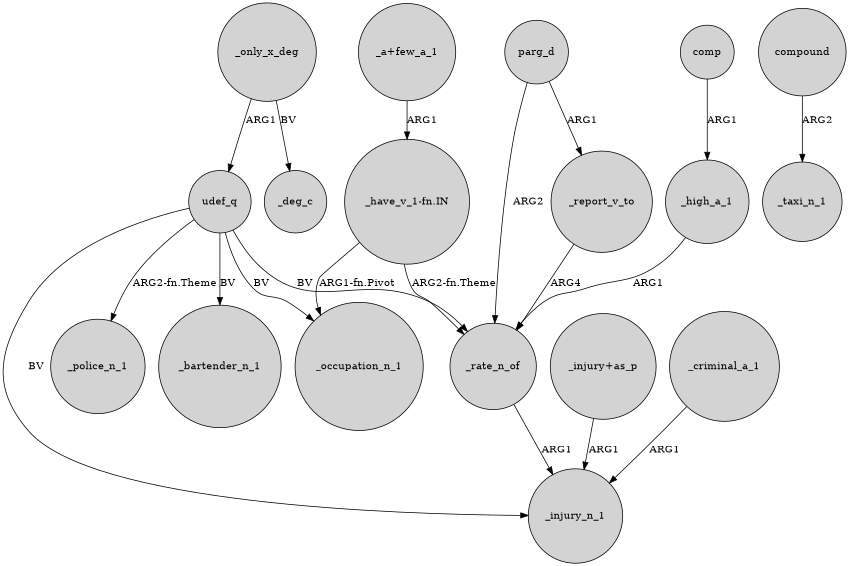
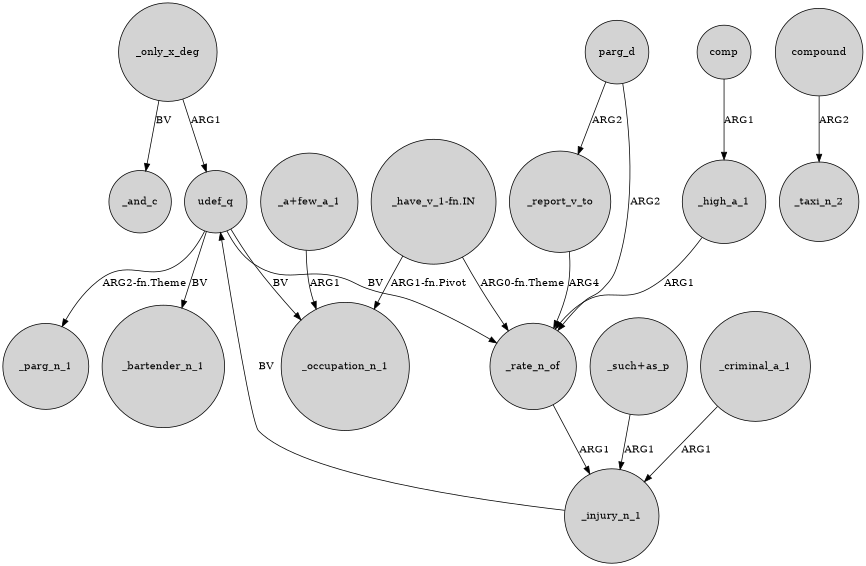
(407, 116) -> (308, 279)
(583, 120) -> (608, 120)
(296, 202) -> (140, 202)
(802, 202) -> (819, 202)
(454, 283) -> (523, 283)
(98, 366) -> (46, 366)
(603, 366) -> (639, 366)
(105, 471) -> (313, 461)
